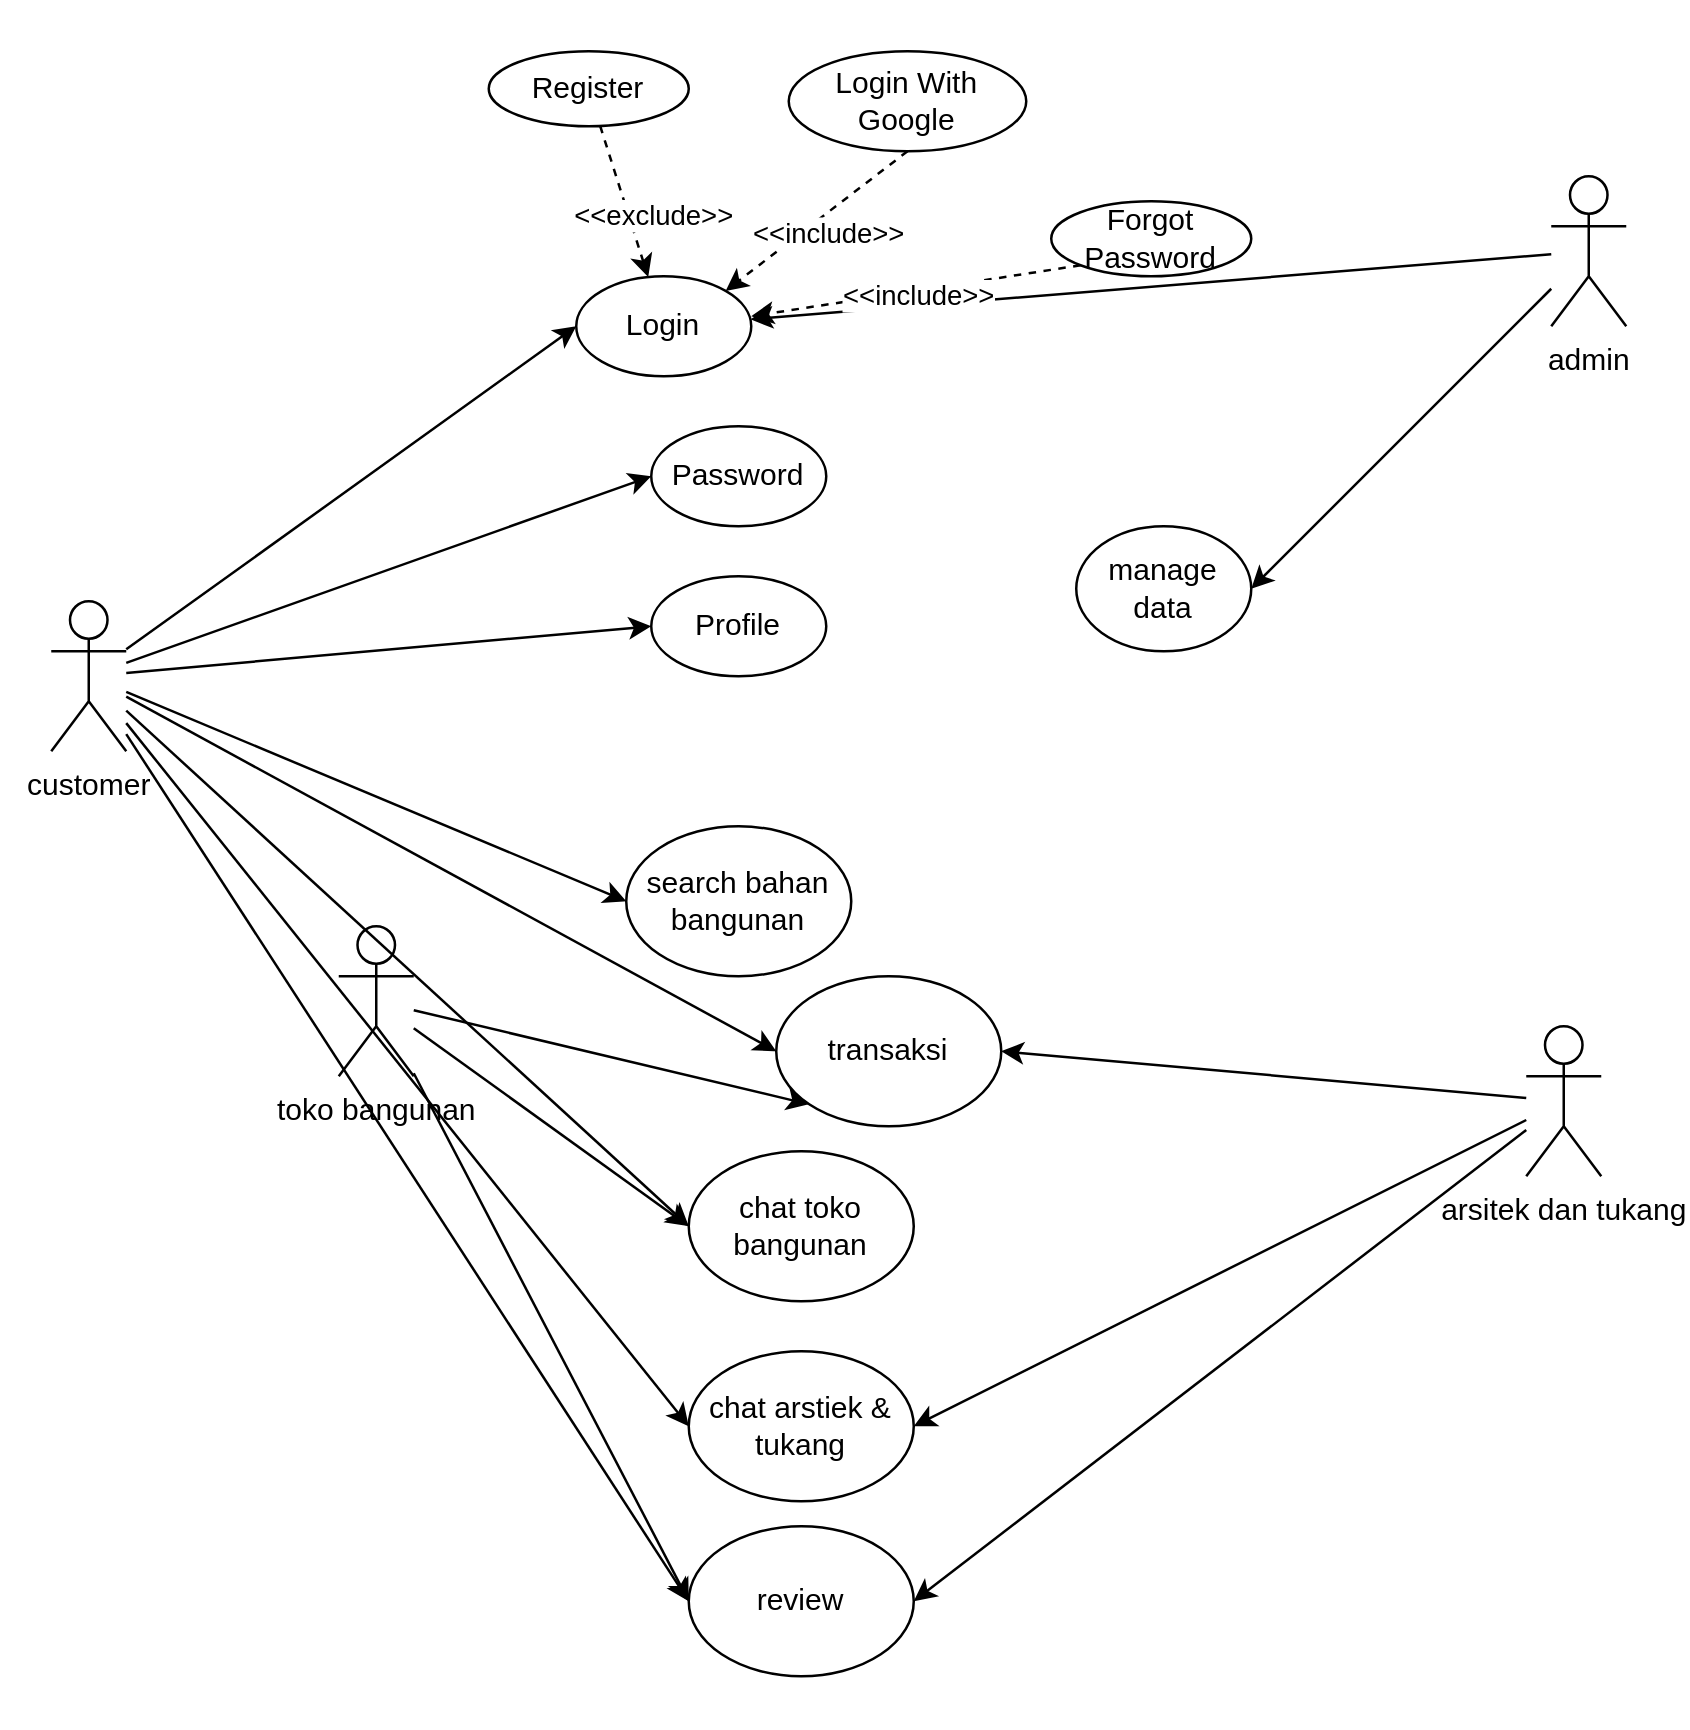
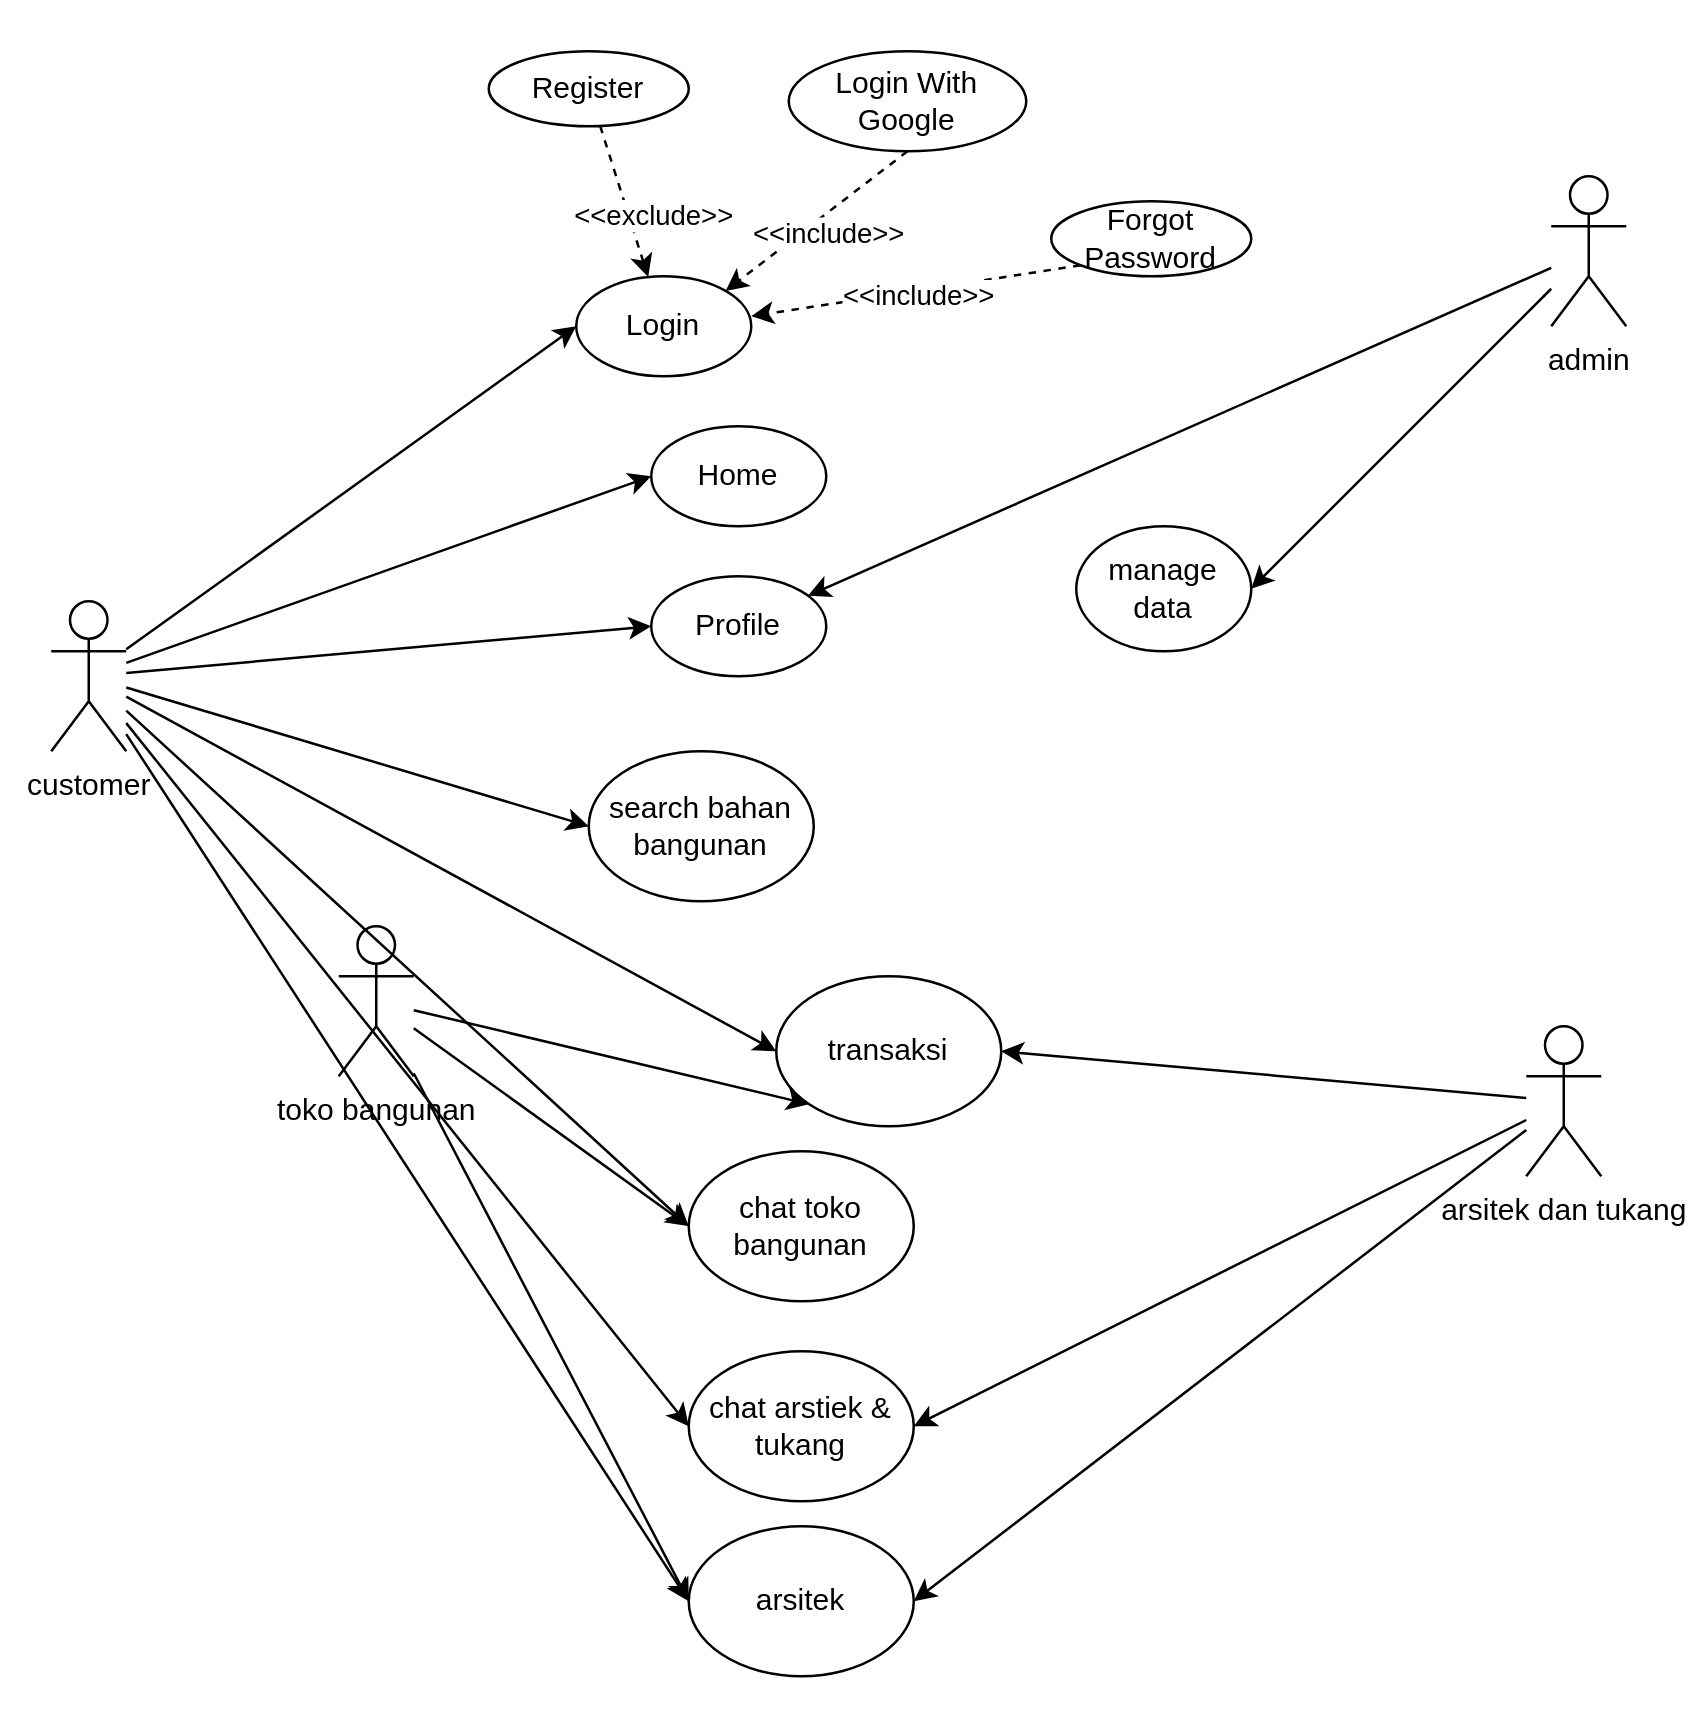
(1272, 277) -> (1187, 429)
(739, 476) -> (739, 476)
(739, 901) -> (701, 826)
(801, 1601) -> (801, 1601)
